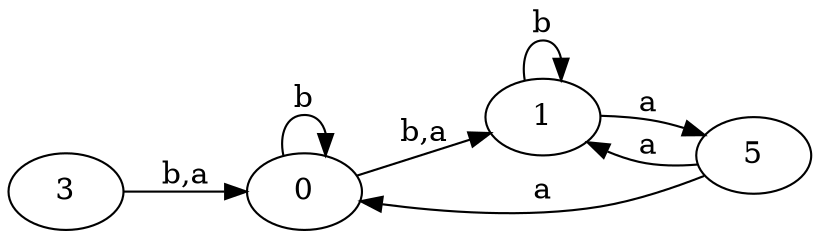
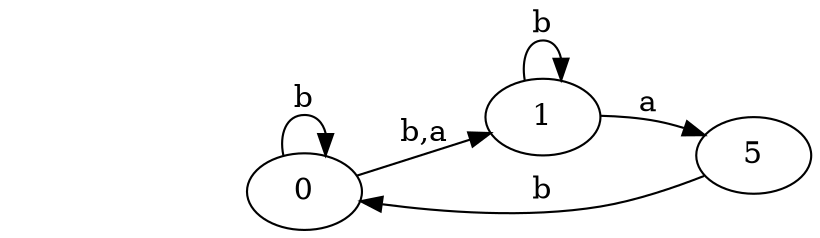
(652, 164) -> none
(543, 191) -> (543, 191)
(66, 192) -> none
